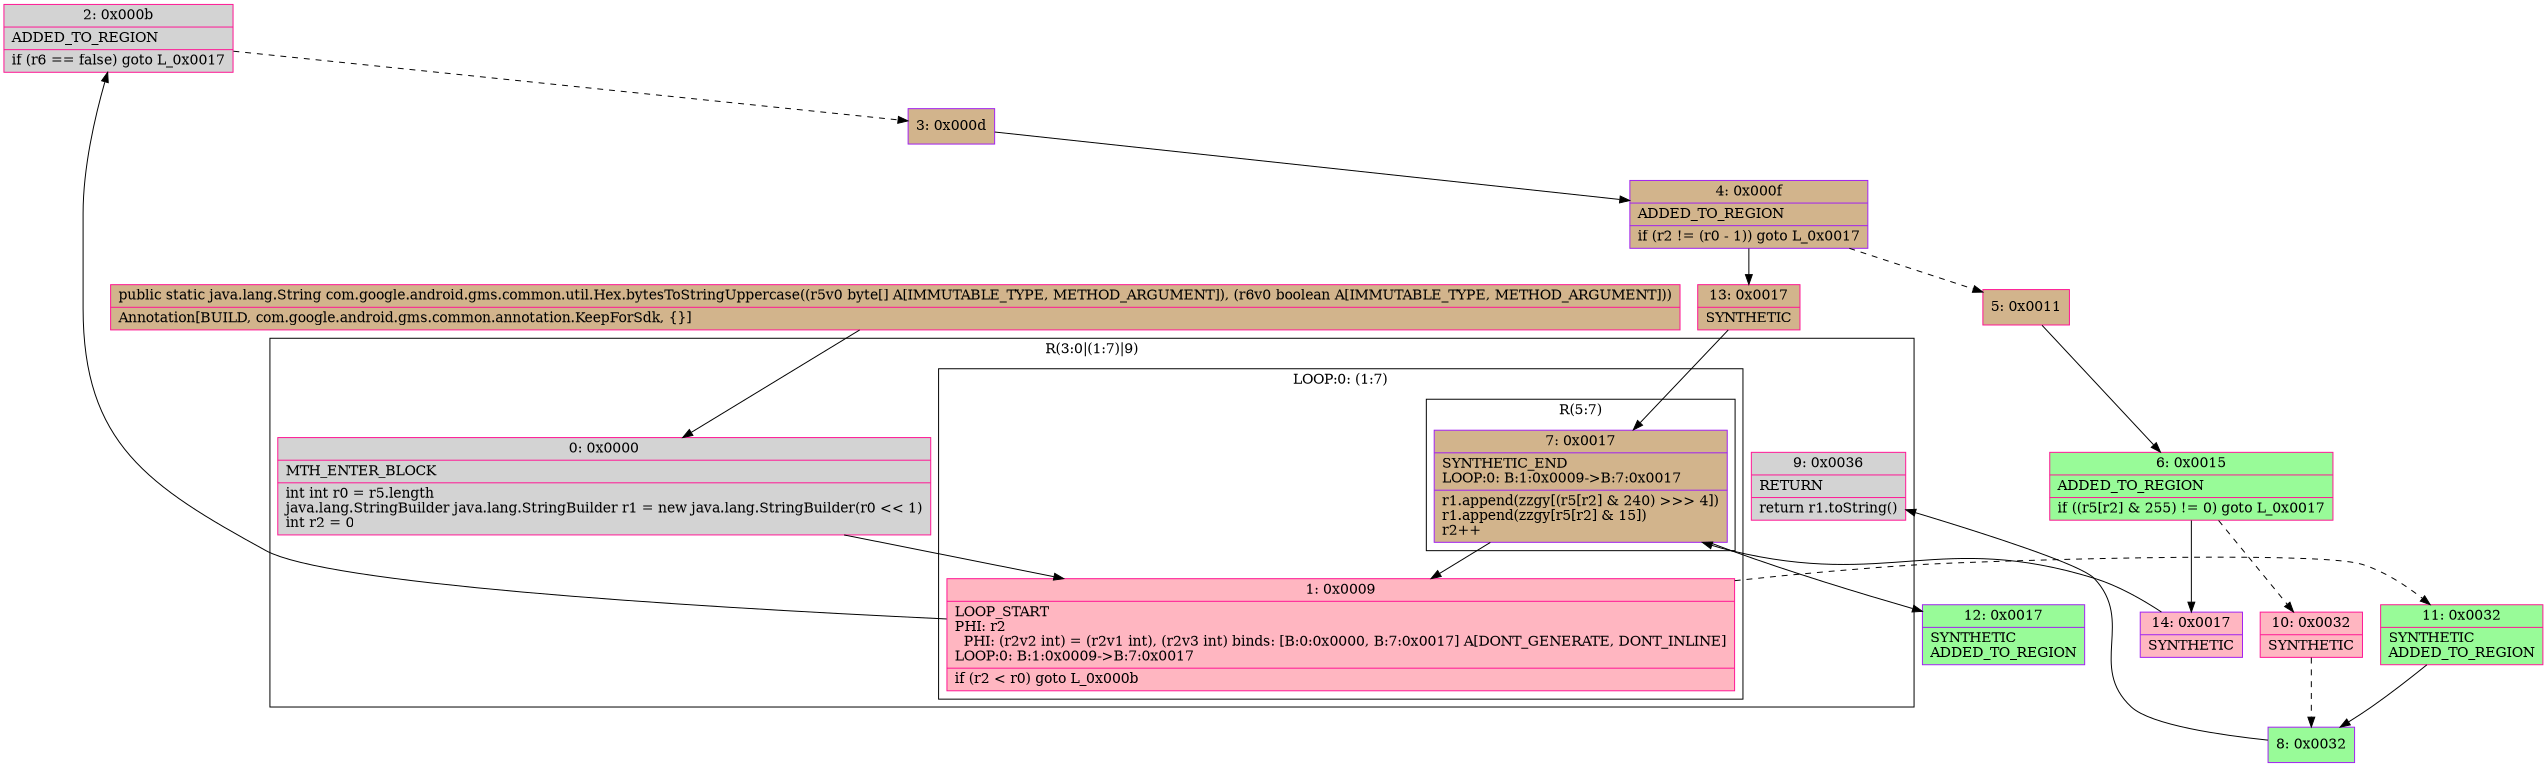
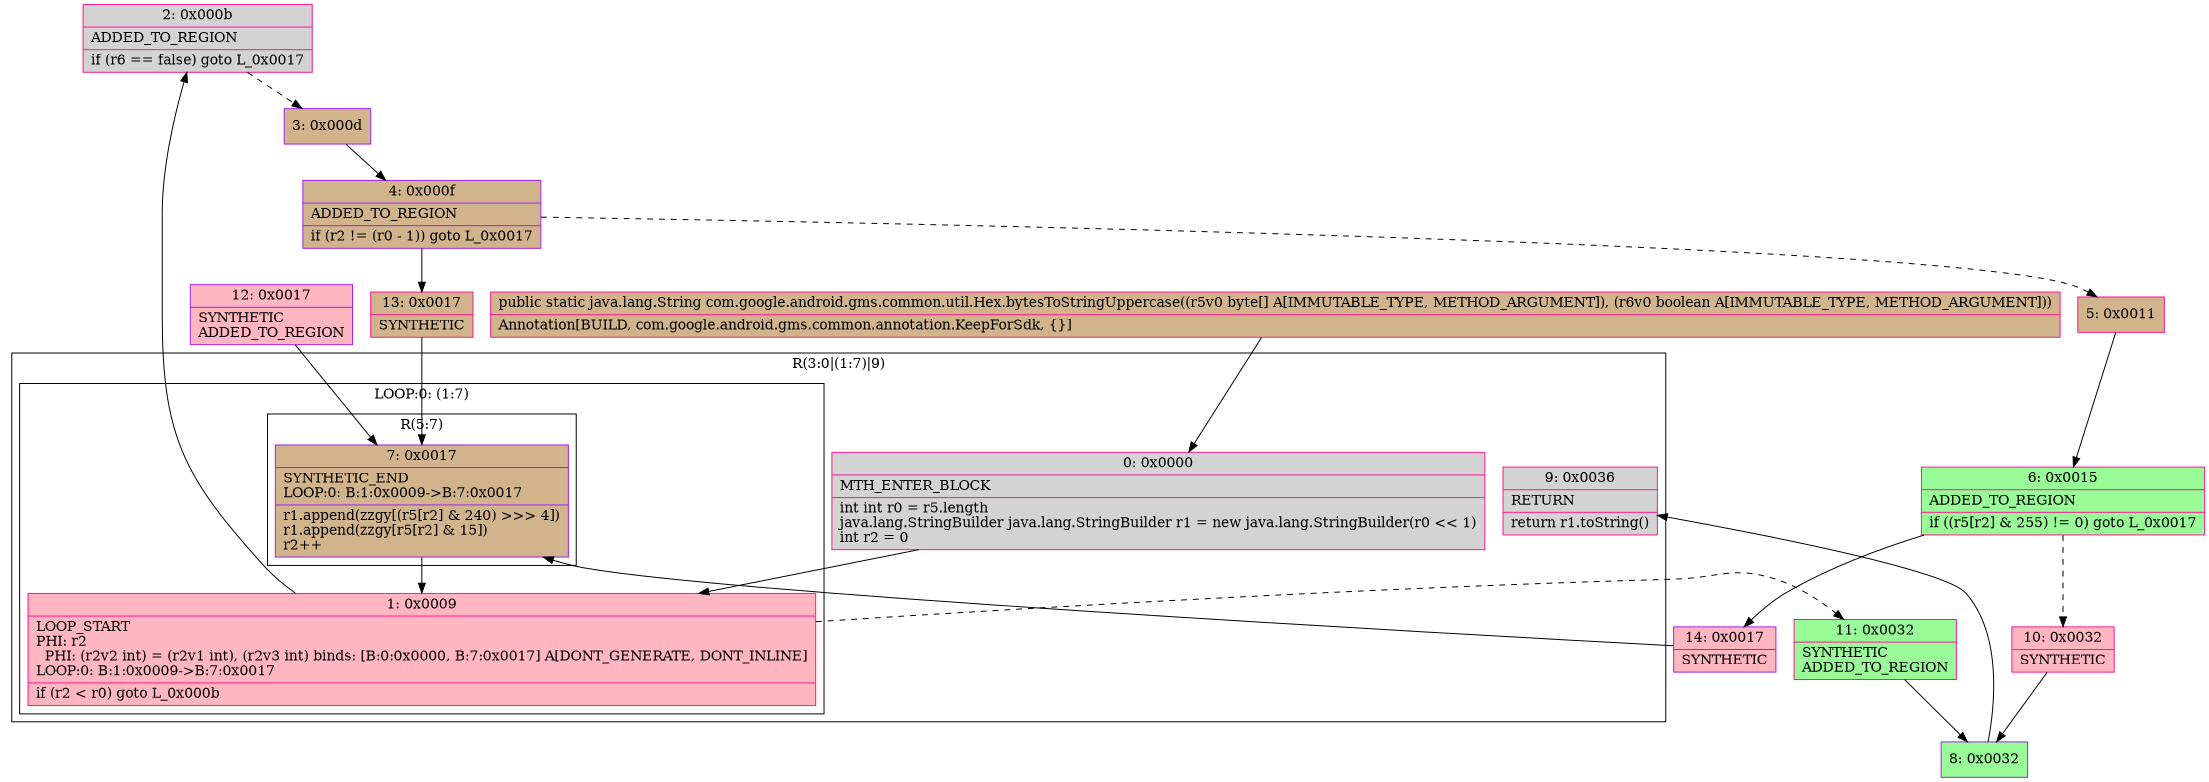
(1815, 579) -> (333, 391)
(2004, 635) -> (271, 315)
(2311, 687) -> (2025, 703)
